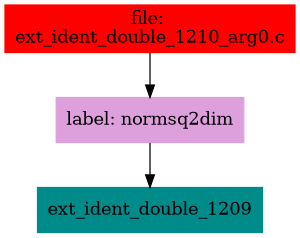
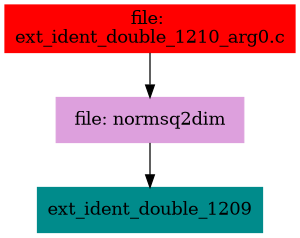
(150, 120) -> (150, 120)
